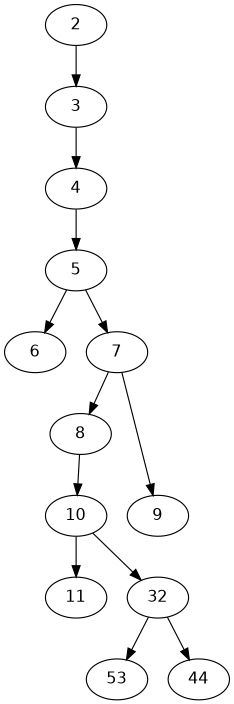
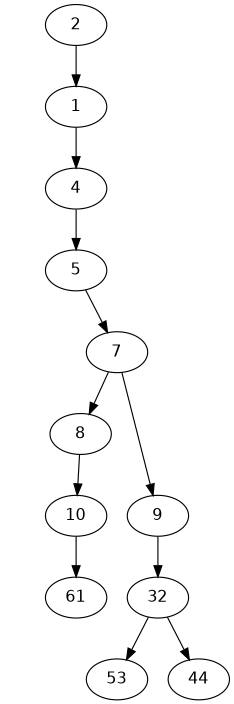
(76, 107) -> (76, 107)
(35, 352) -> none
(113, 553) -> (158, 551)
(76, 598) -> (76, 598)
